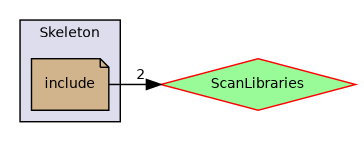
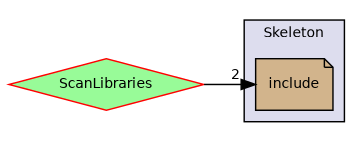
(129, 84) -> (223, 84)
